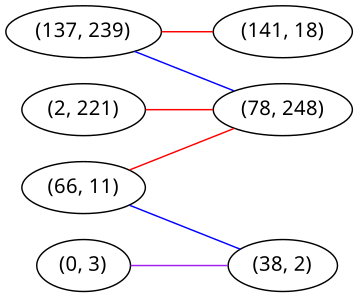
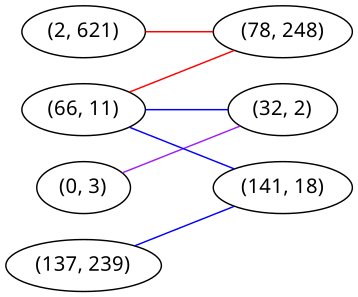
(187, 32) -> (184, 226)
(184, 71) -> none
(84, 110) -> (84, 32)
none -> (171, 144)
(283, 266) -> (283, 110)
